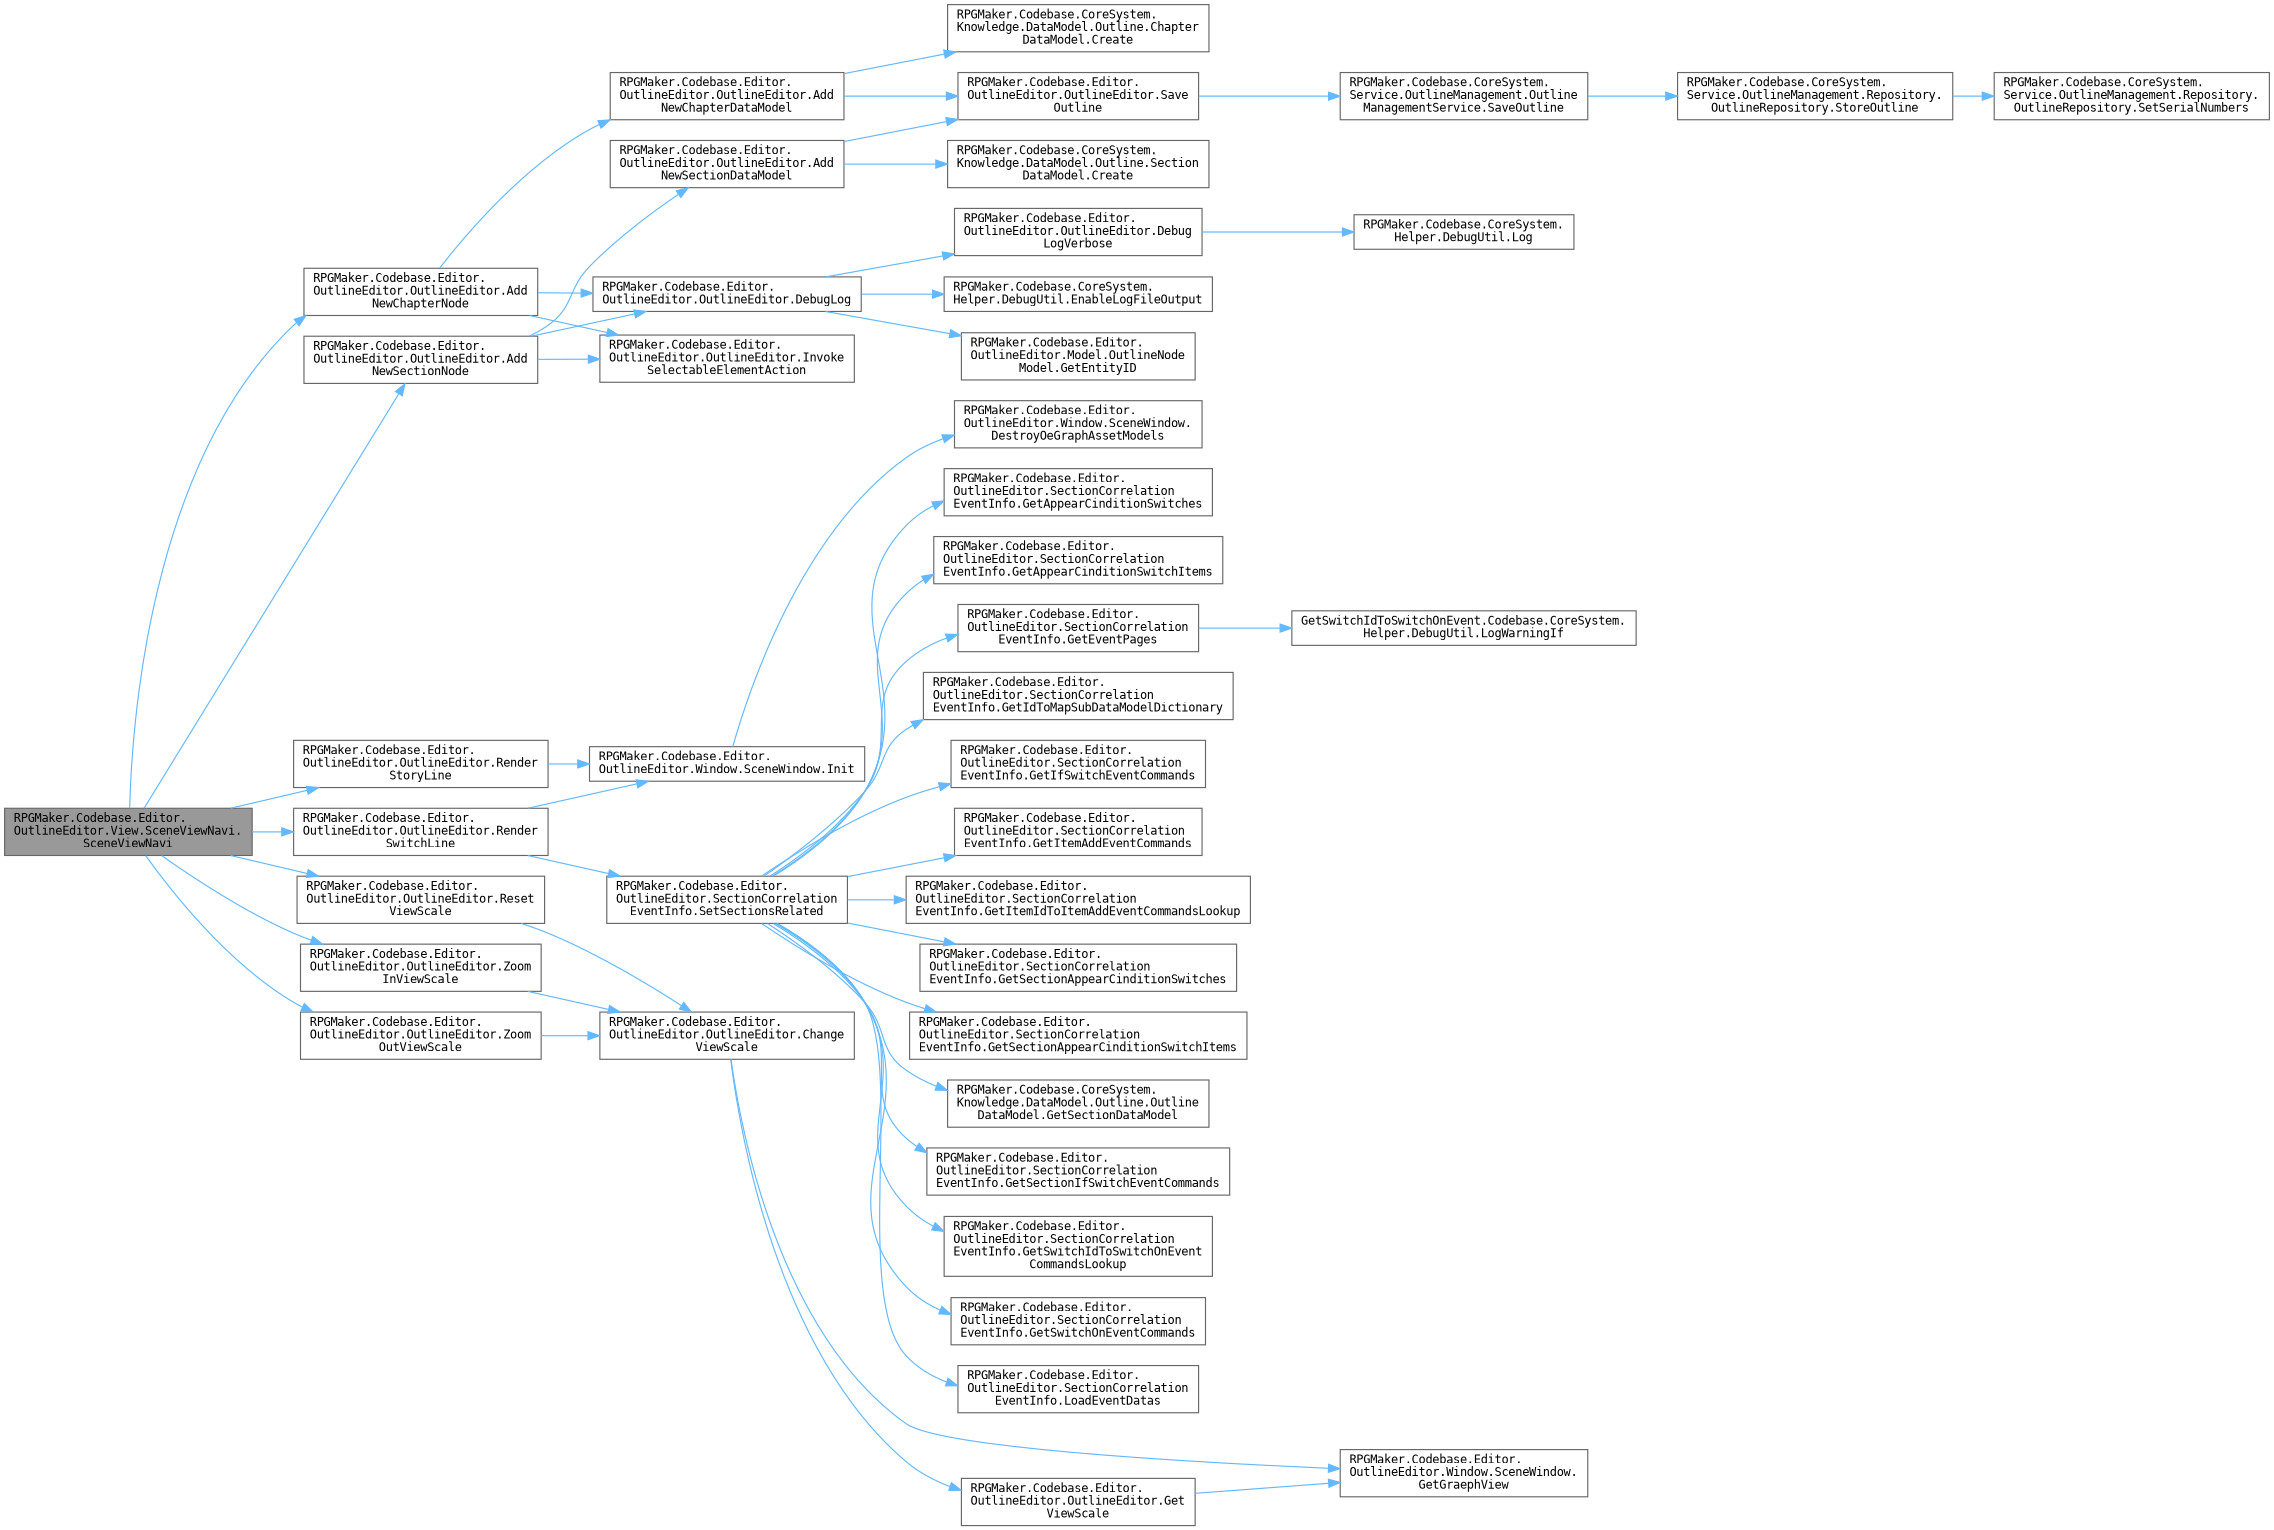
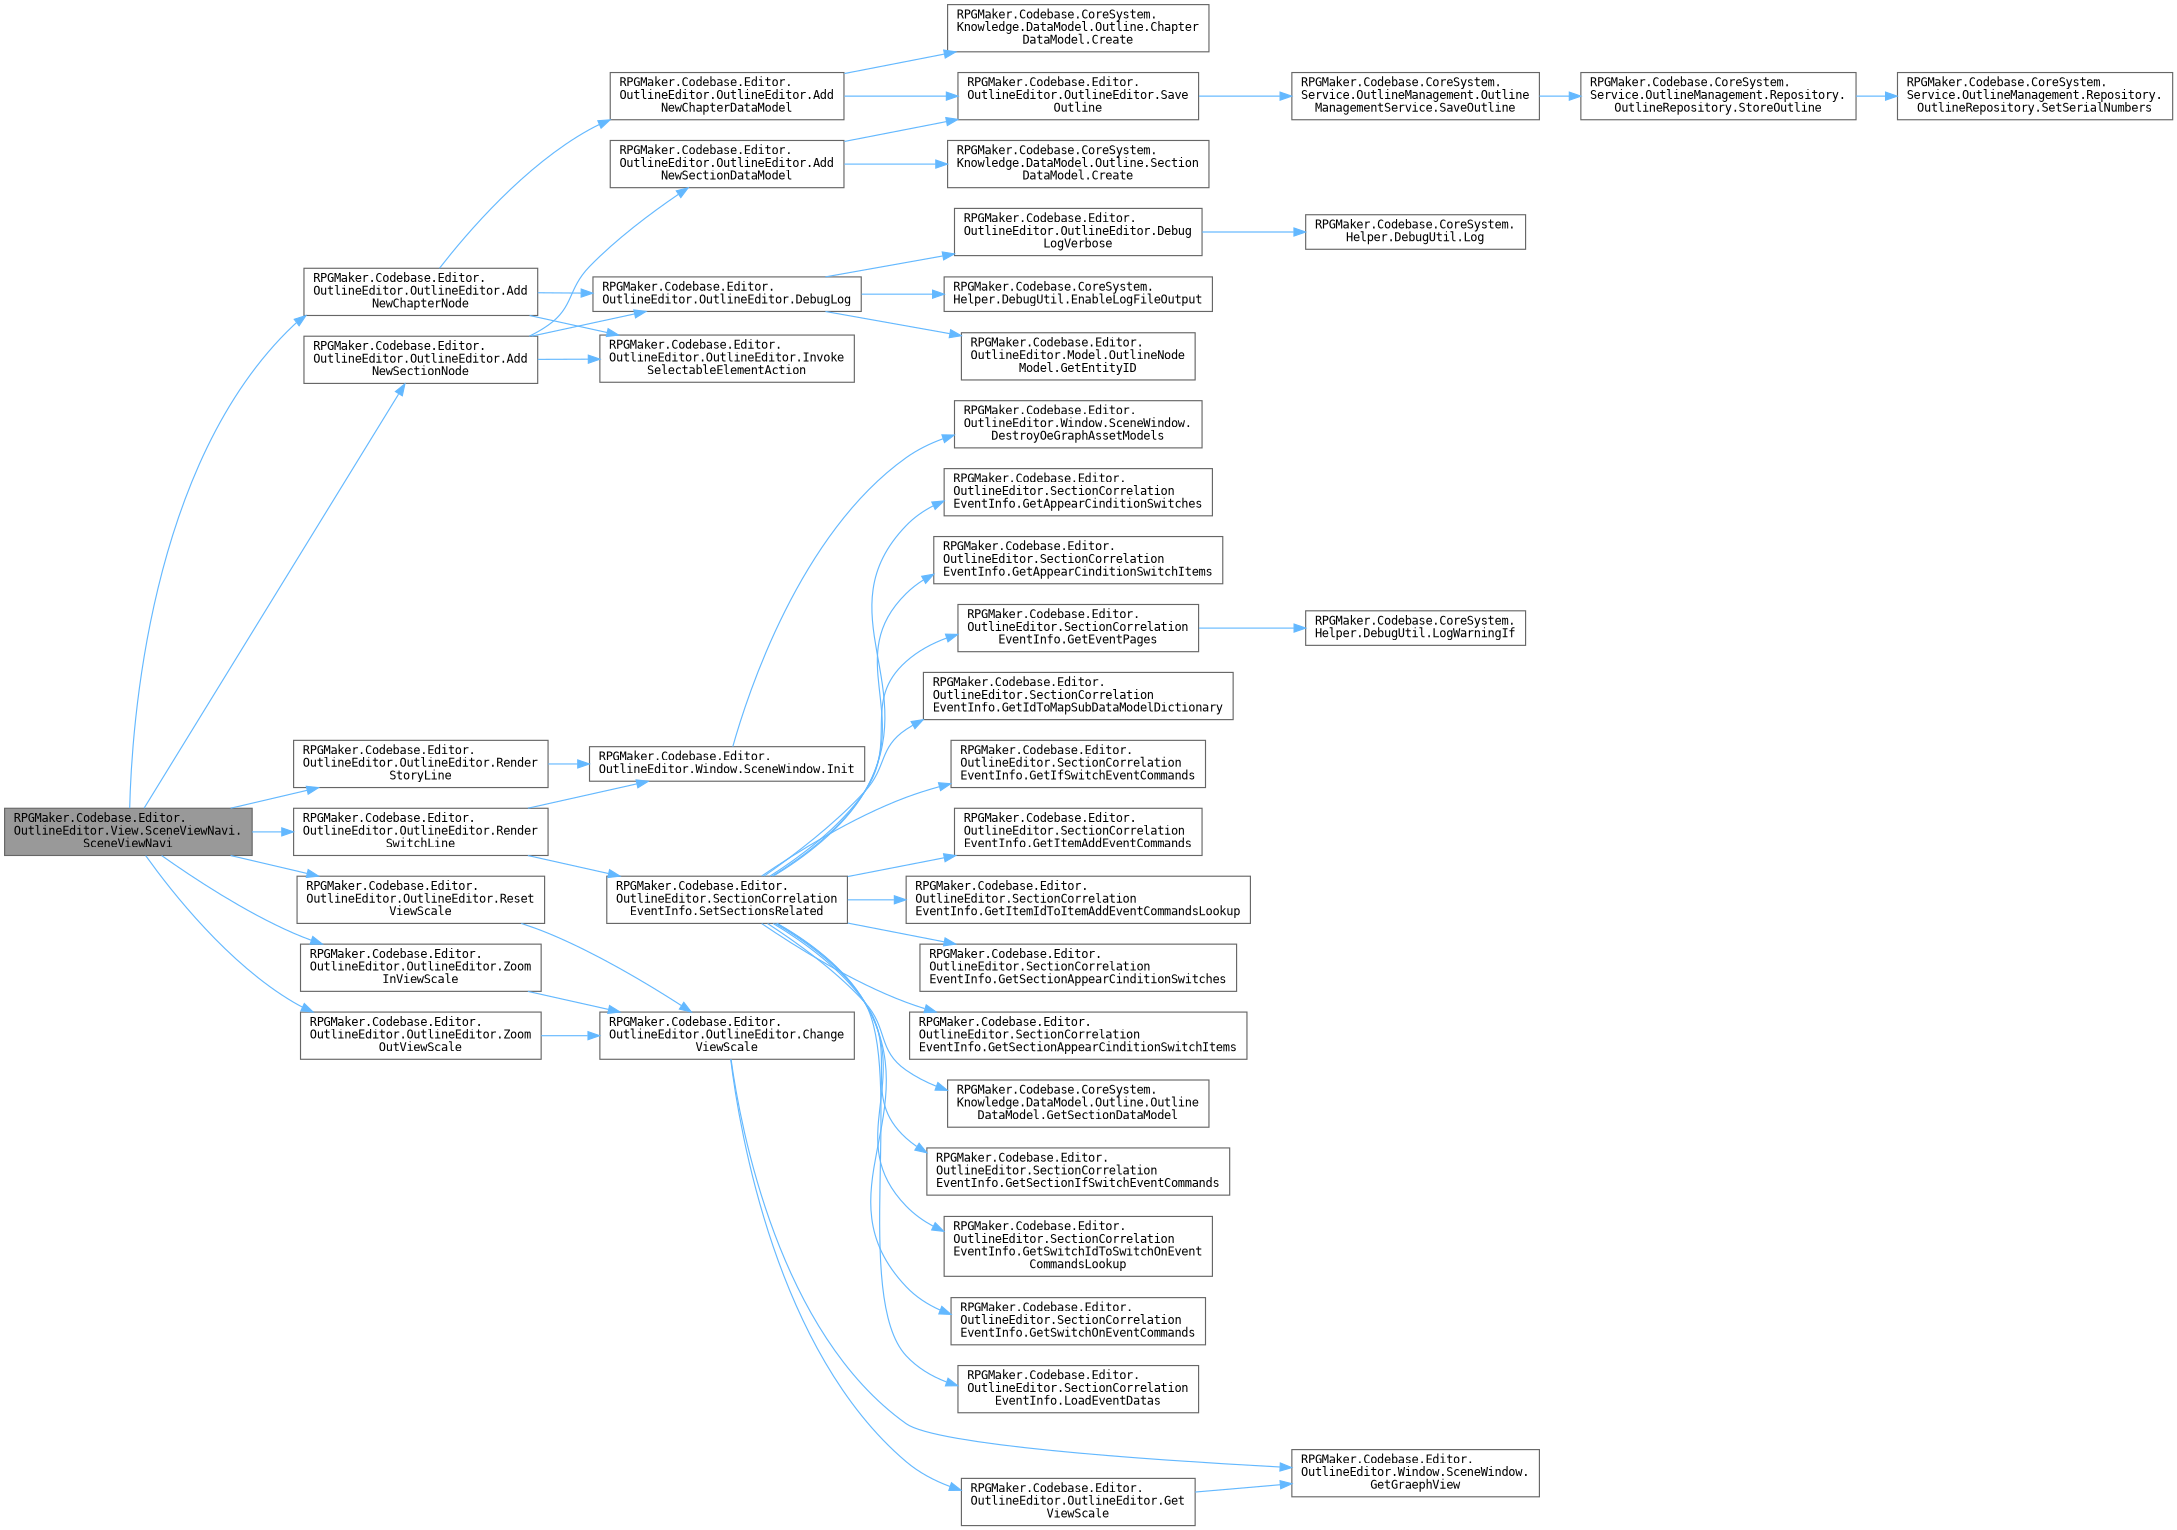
(1464, 628) -> (1416, 628)
